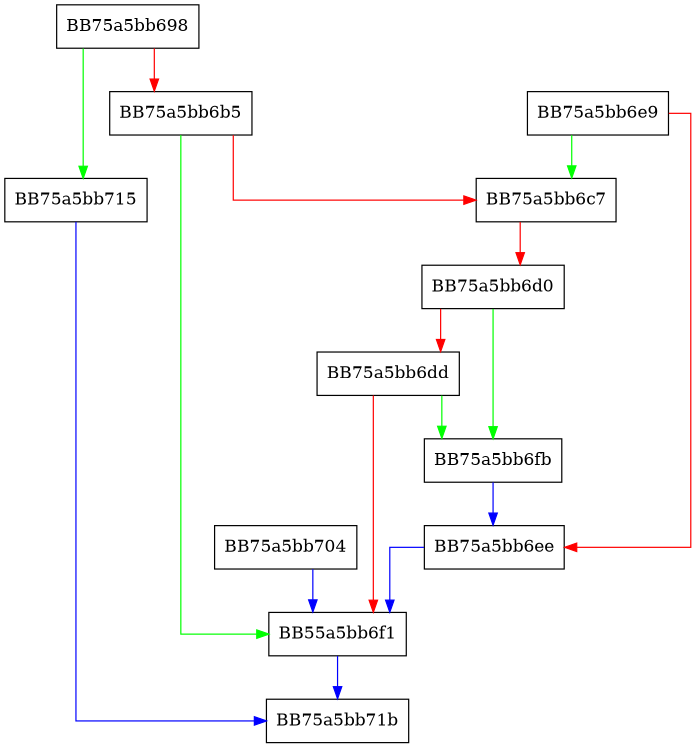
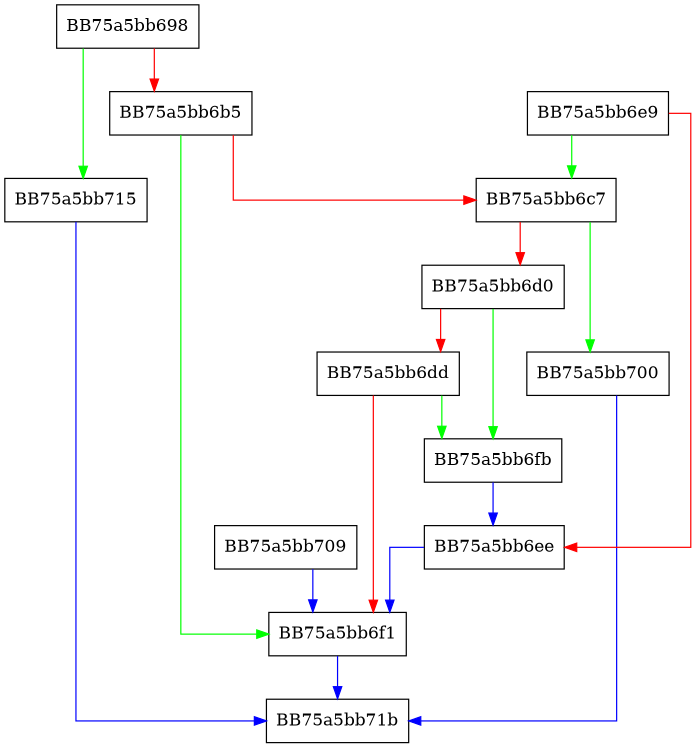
none -> (598, 374)
(286, 547) -> (286, 547)
(338, 634) -> (338, 634)
